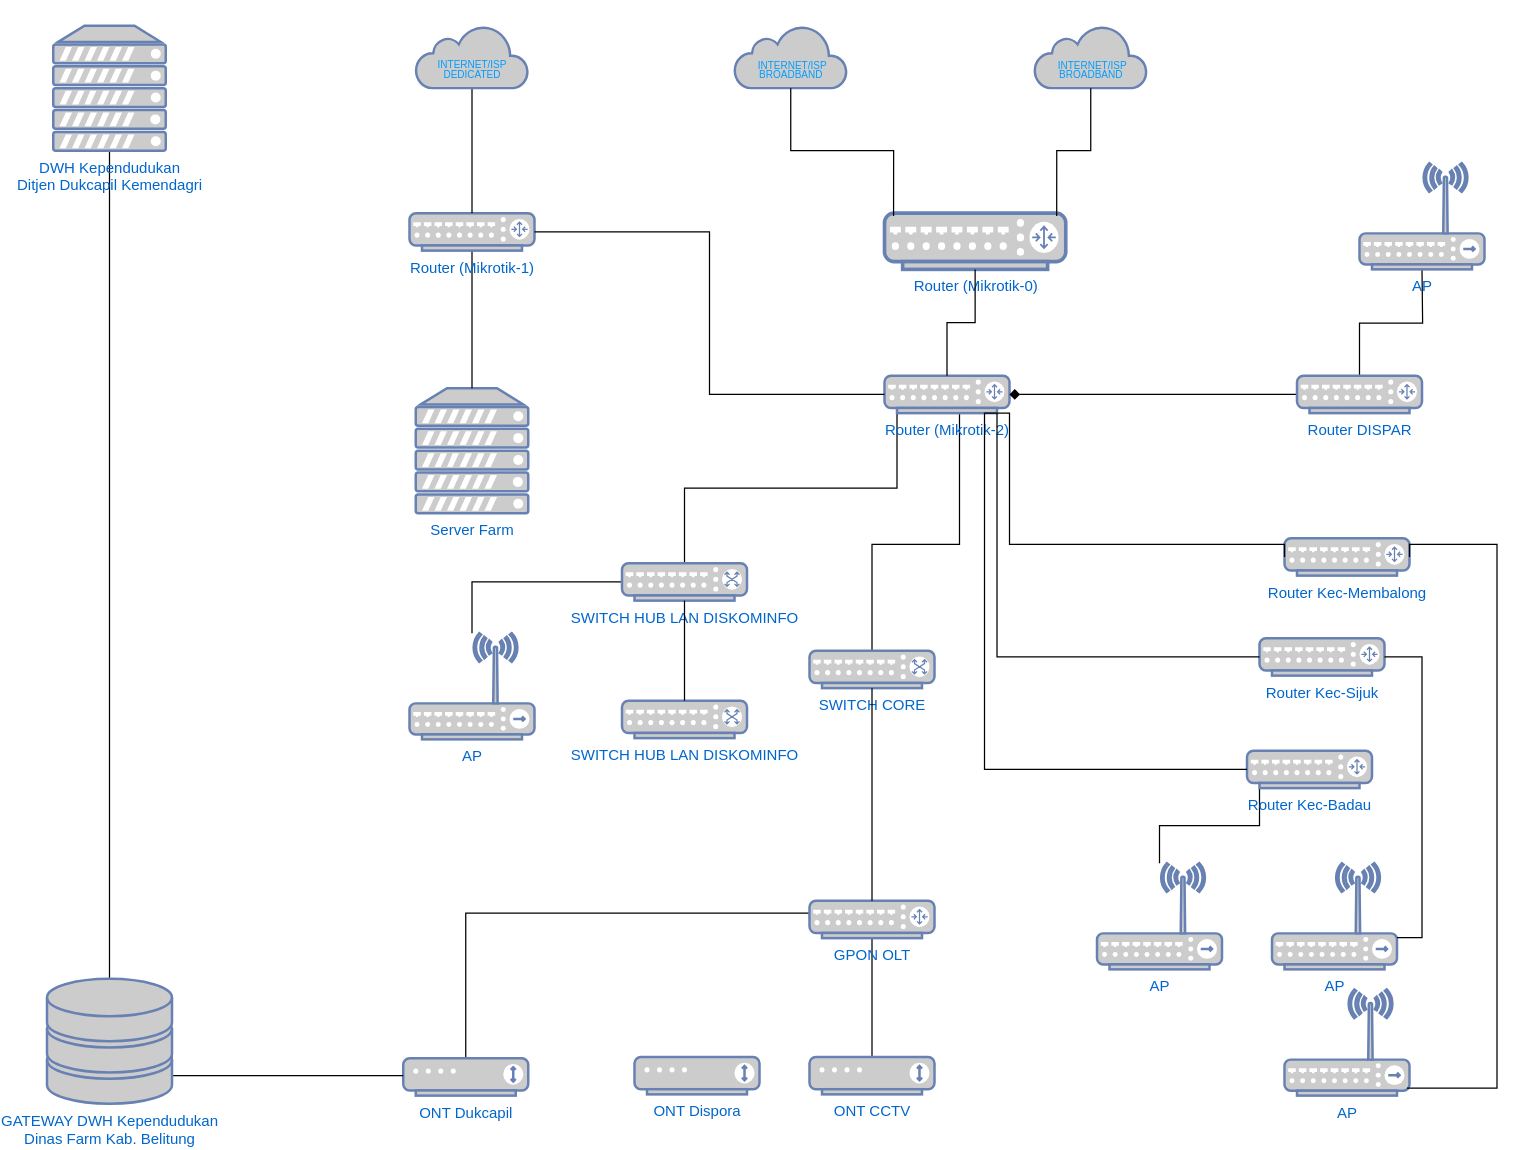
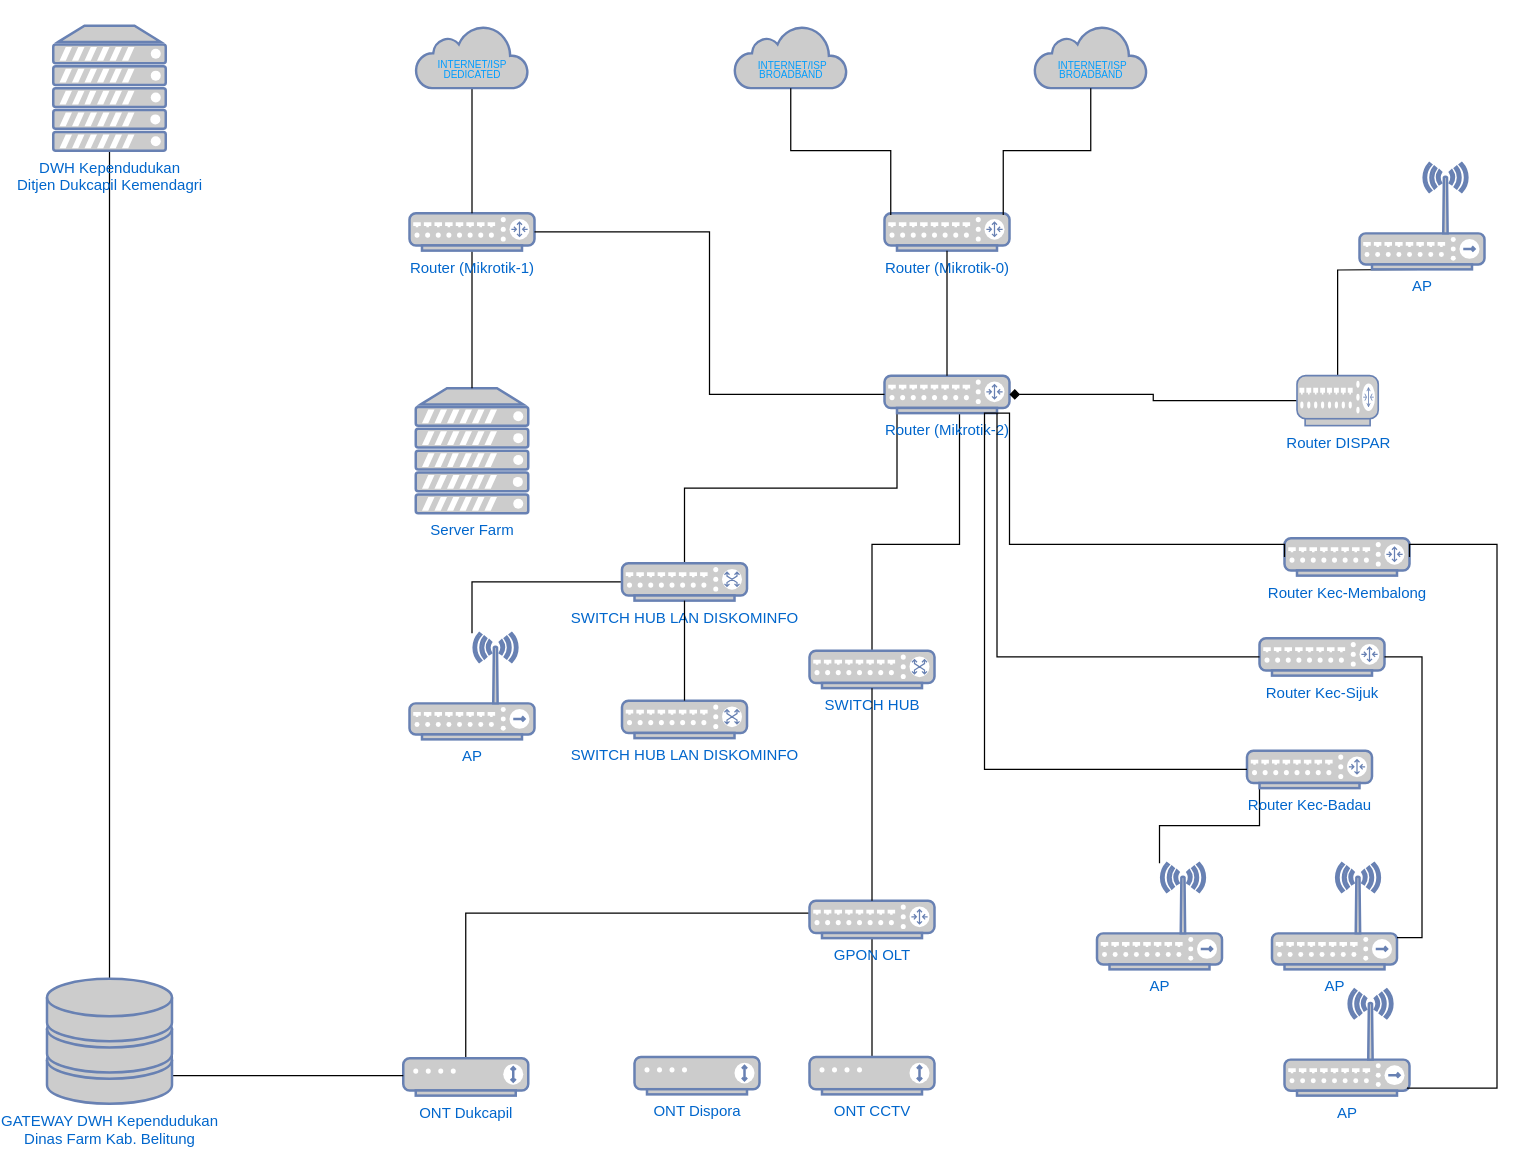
(975, 241) -> (947, 232)
(1359, 394) -> (1338, 401)
(873, 706) -> (873, 706)
